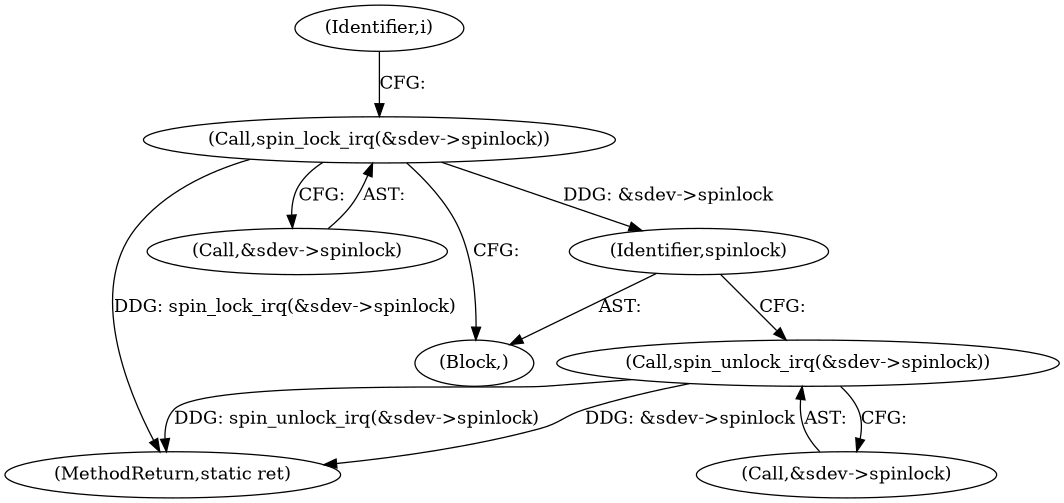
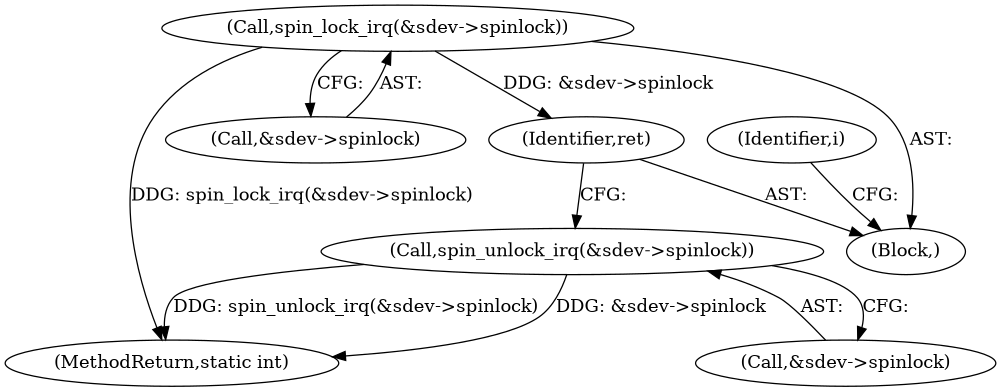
(379, 78) -> (840, 193)
(499, 252) -> (934, 140)
(699, 252) -> (586, 140)
(173, 475) -> (172, 363)
